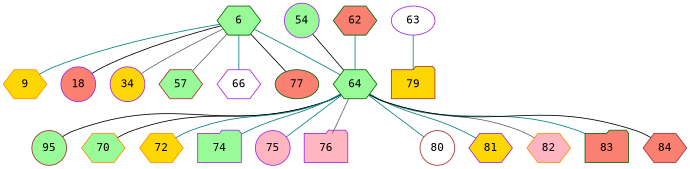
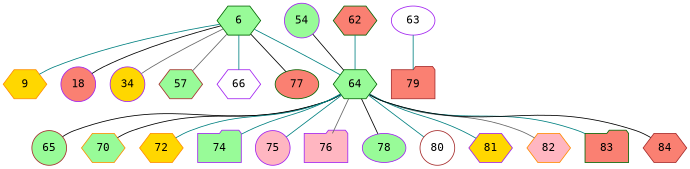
(413, 84) -> (413, 84)
(49, 148) -> (49, 148)
none -> (384, 148)
